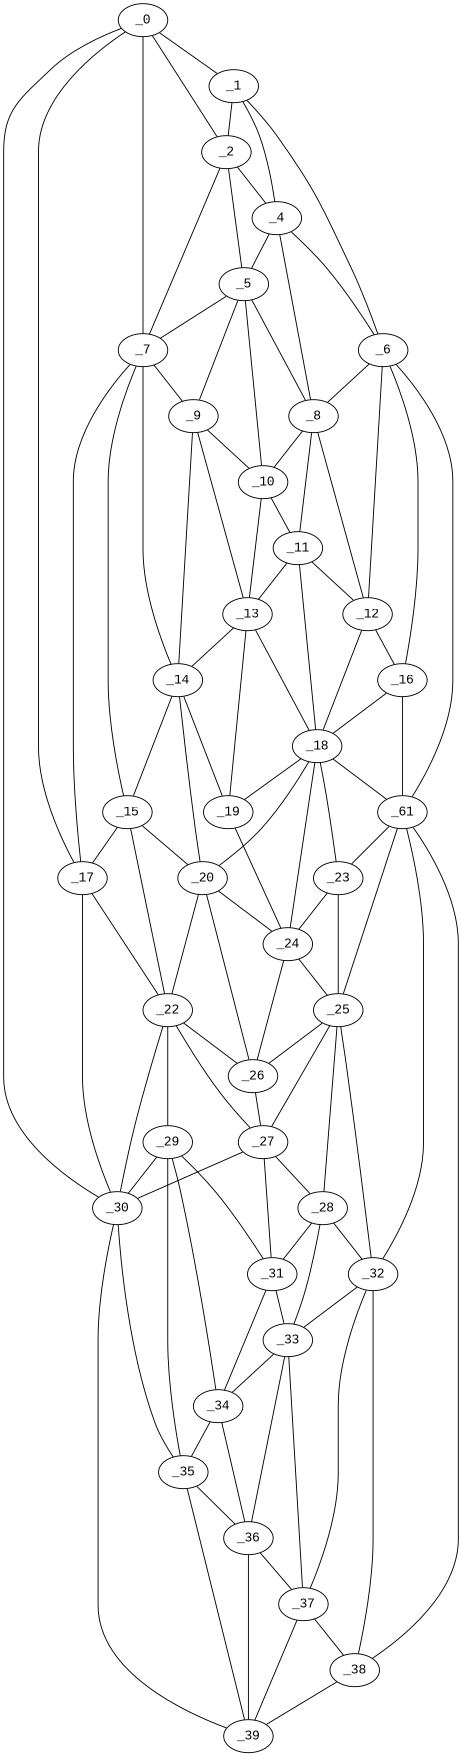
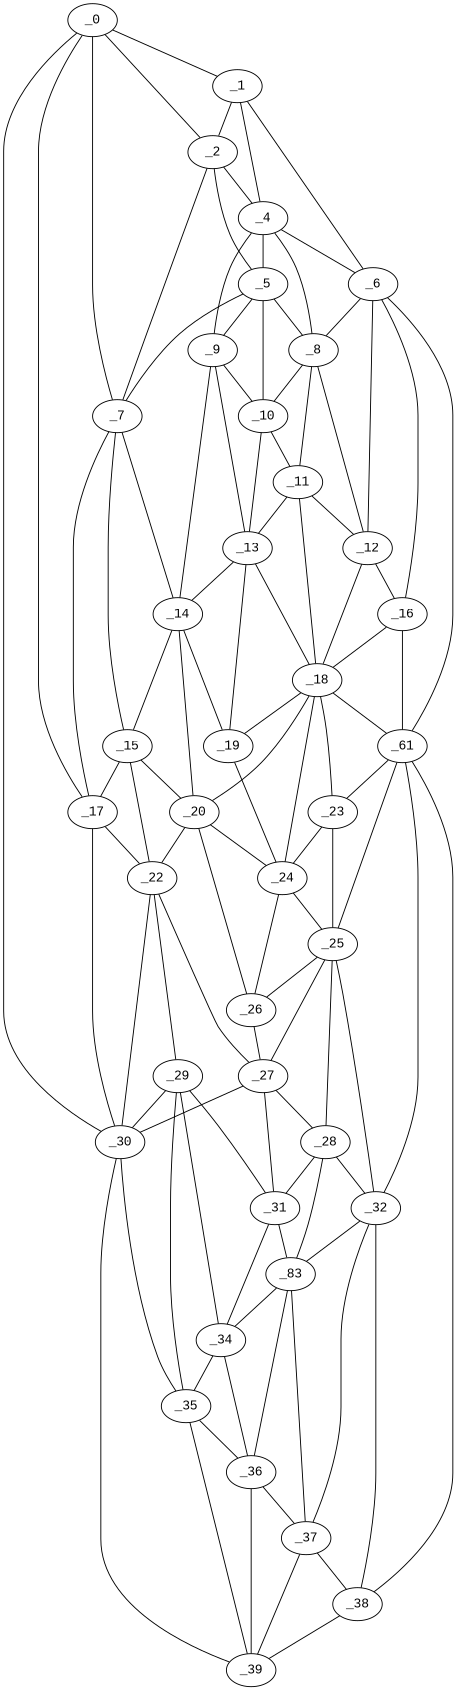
(168, 383) -> (225, 281)
(210, 1043) -> none
(288, 1340) -> (291, 1274)
